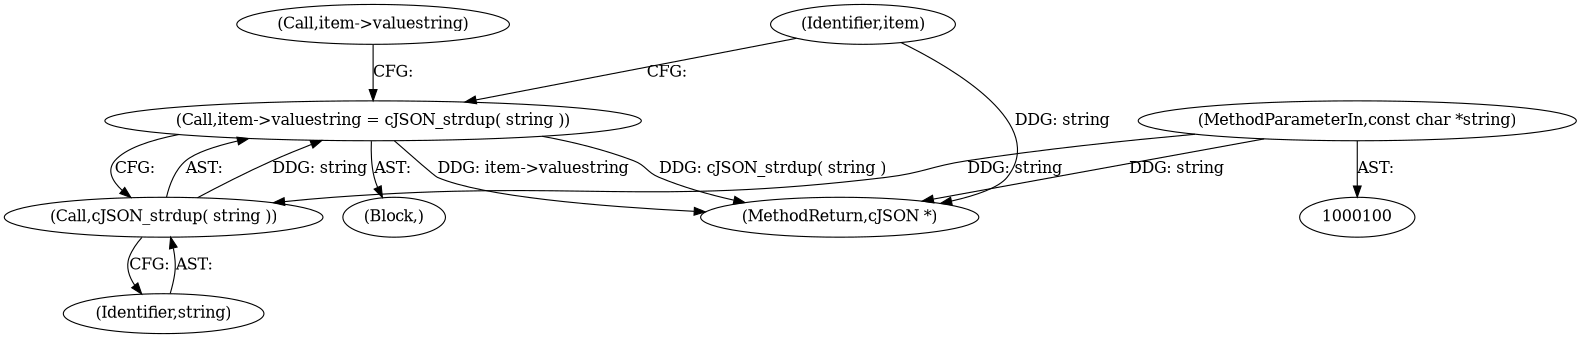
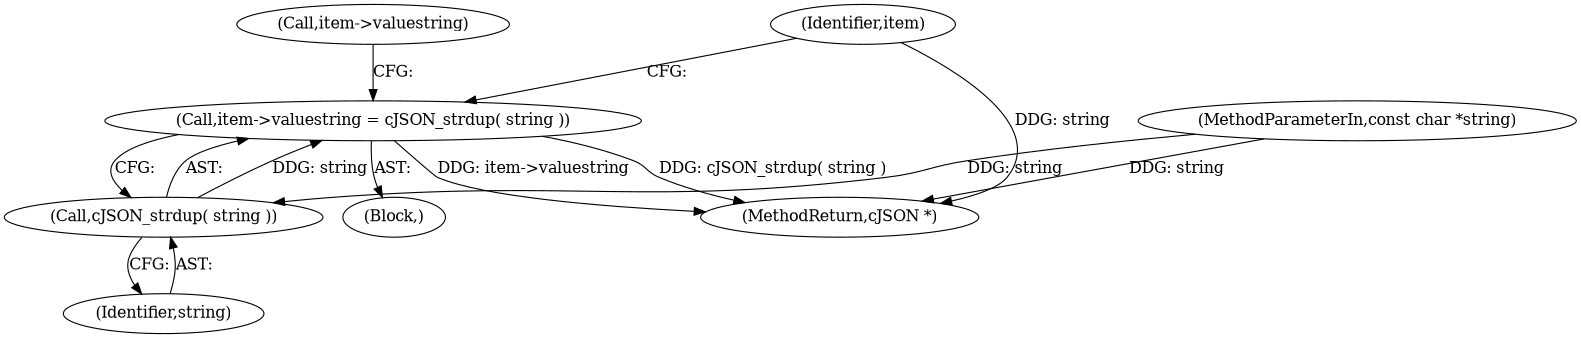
(1357, 217) -> none
